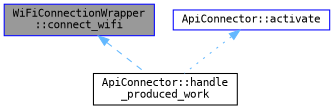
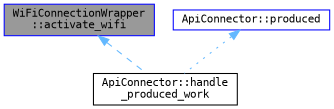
(79, 20) -> (79, 20)
(251, 20) -> (251, 20)
